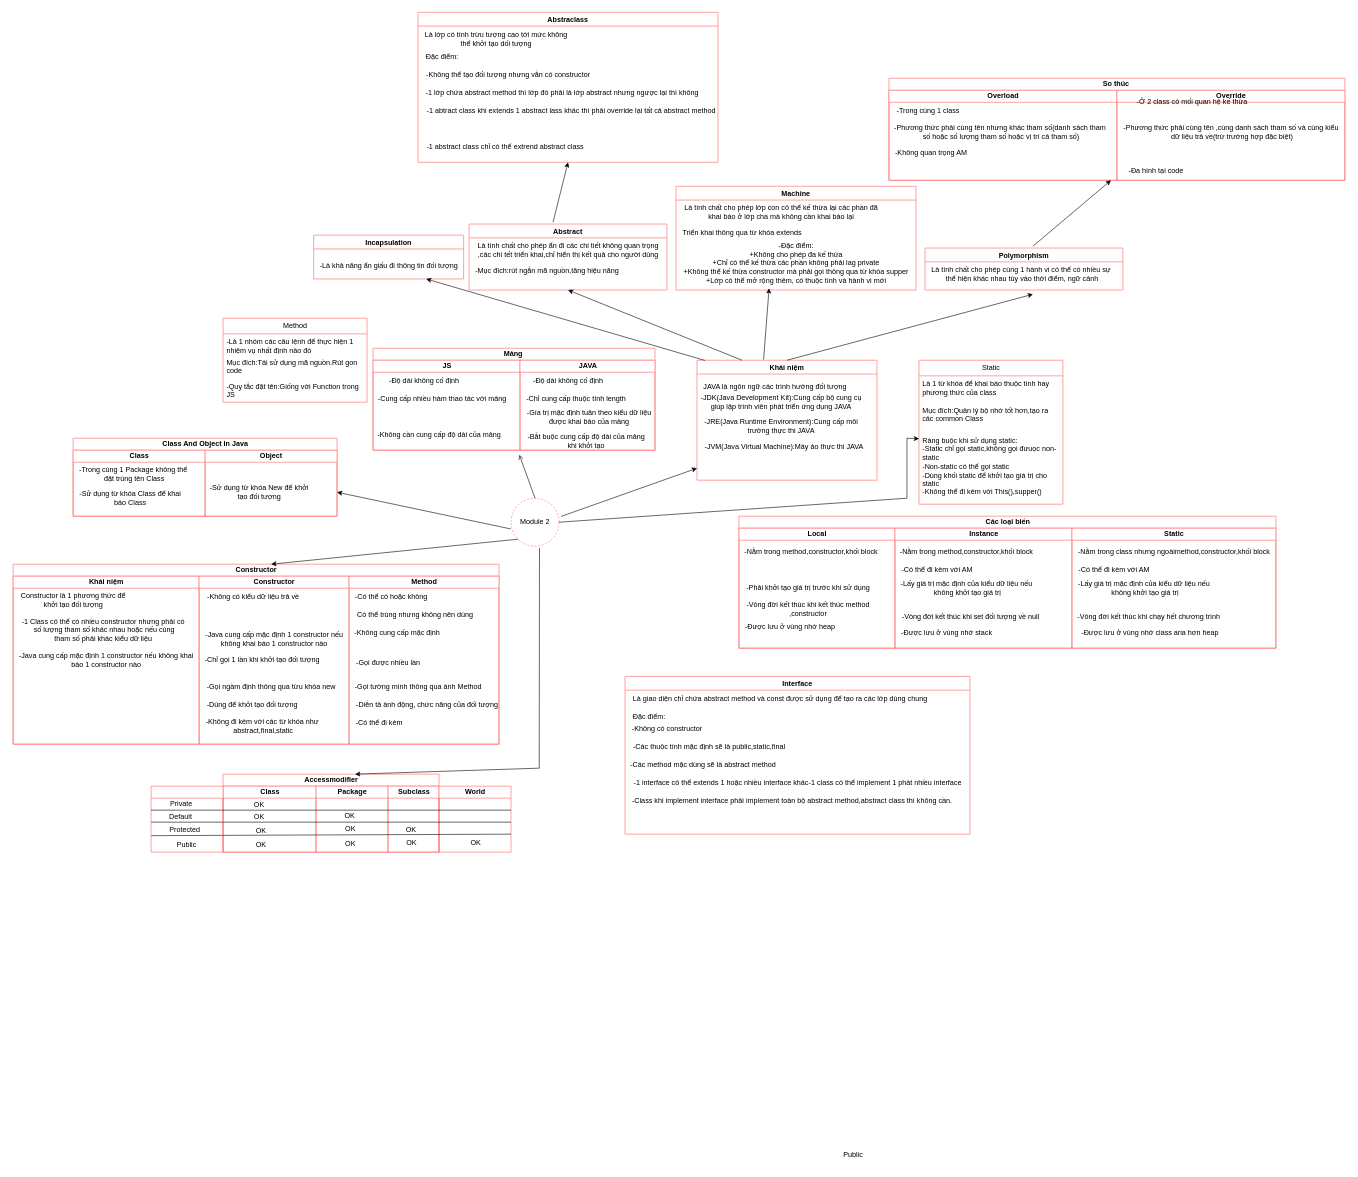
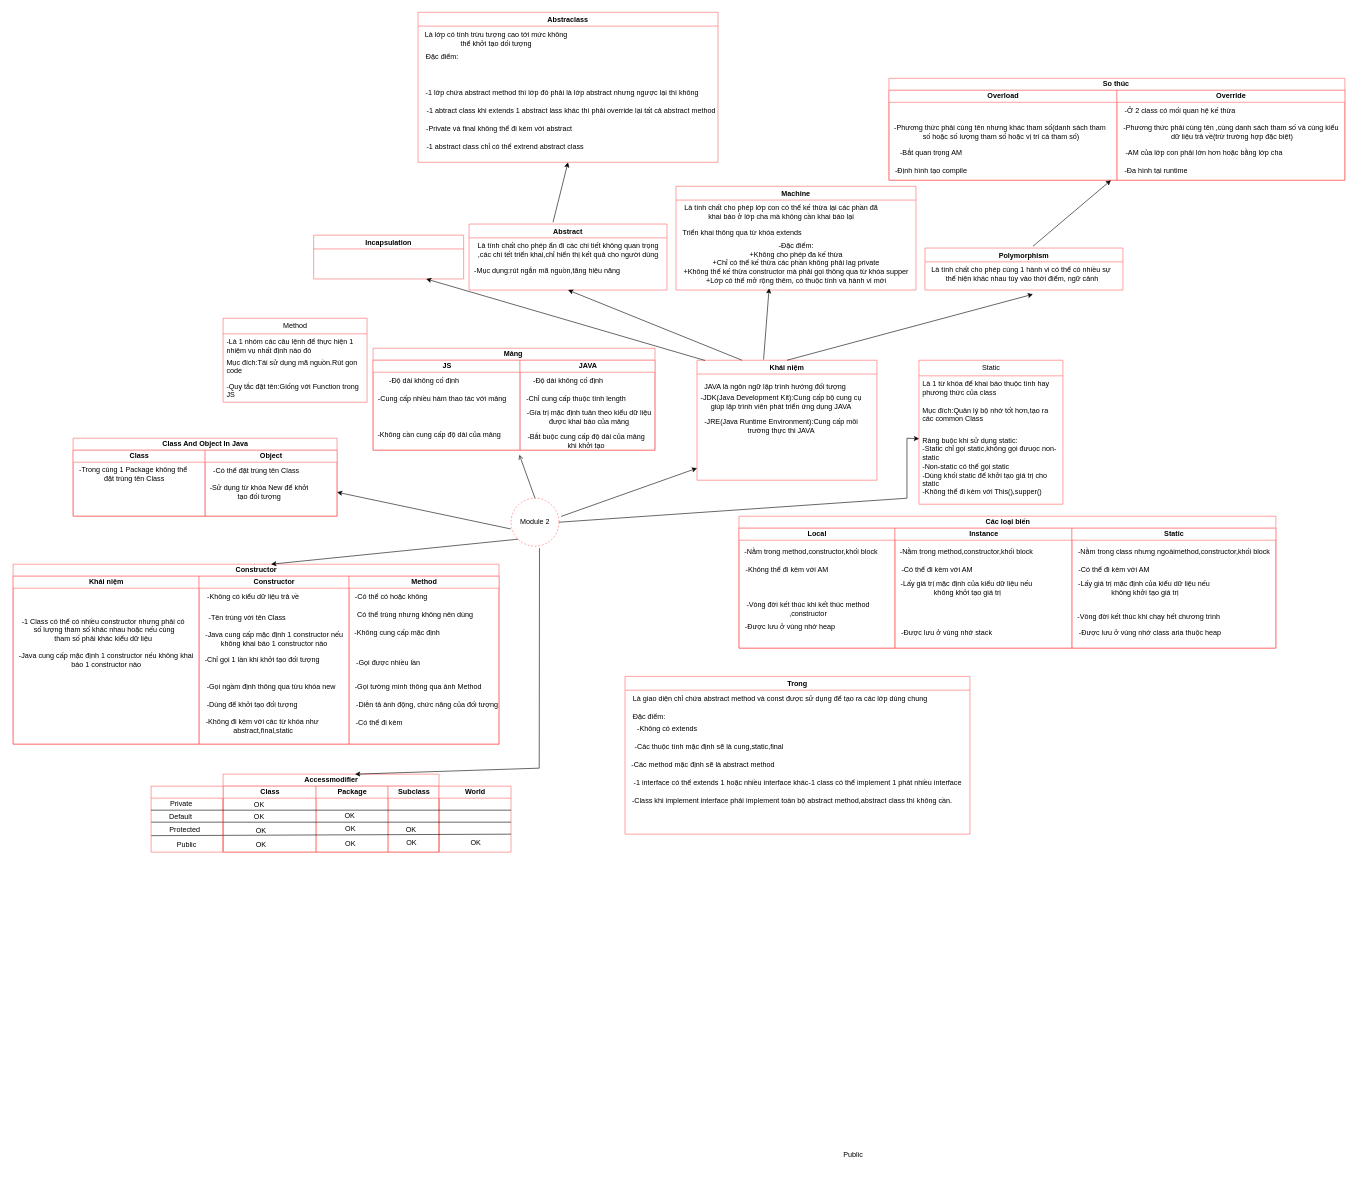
(508, 75) -> none
(1192, 102) -> (1180, 111)
(928, 111) -> none
none -> (499, 129)
(931, 153) -> (931, 153)
none -> (1204, 153)
none -> (931, 171)
(1156, 171) -> (1156, 171)
(389, 265) -> none
(547, 271) -> (547, 271)
(775, 387) -> (775, 387)
(784, 447) -> none
none -> (256, 471)
(130, 498) -> none
none -> (787, 570)
(808, 588) -> none
(73, 600) -> none
(971, 612) -> none
none -> (247, 618)
(1150, 633) -> (1150, 633)
(797, 684) -> (797, 684)
(667, 729) -> (667, 729)
(709, 747) -> (709, 747)
(703, 765) -> (703, 765)
